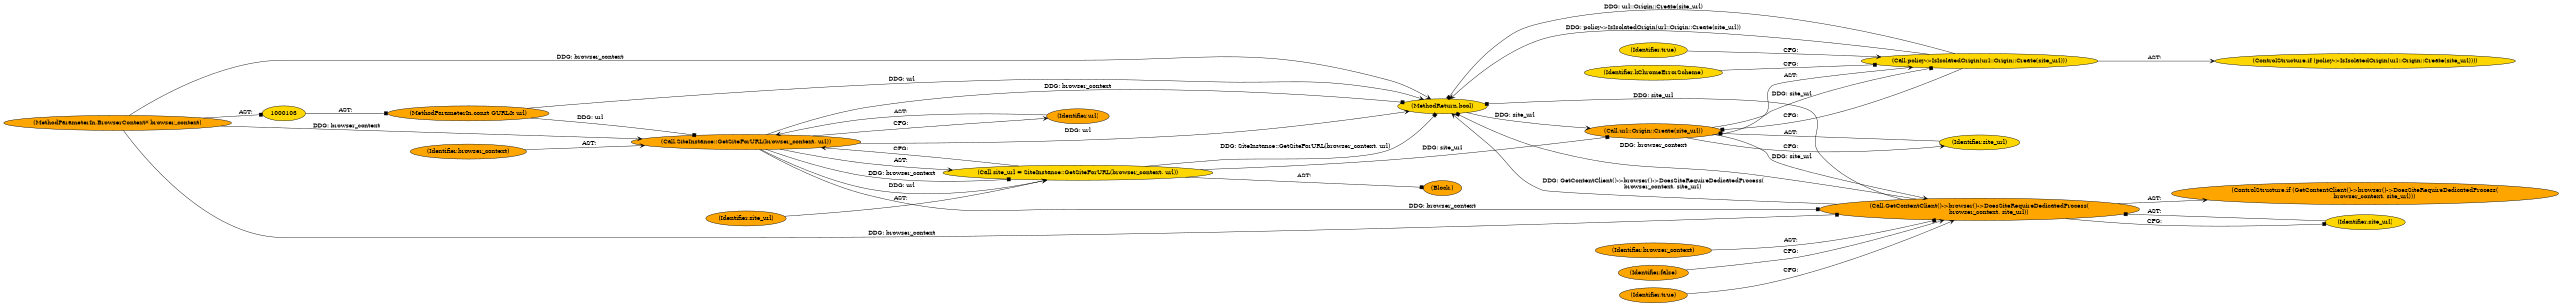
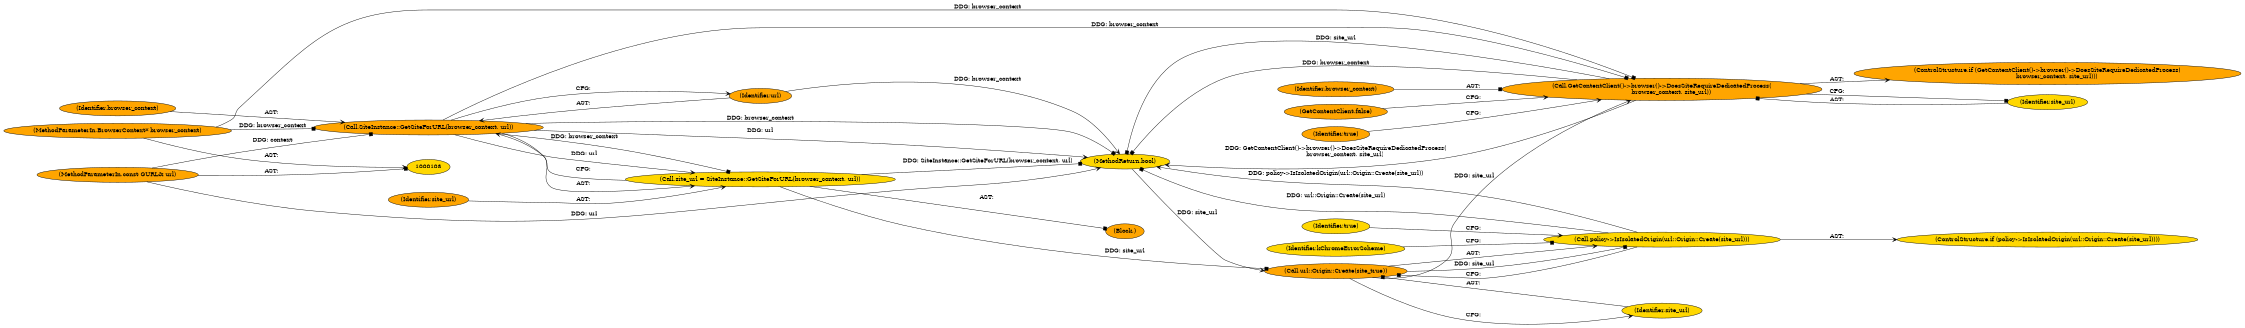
(775, 60) -> (960, 85)
(344, 113) -> (301, 175)
(231, 116) -> (272, 162)
(590, 118) -> (273, 140)
(1653, 131) -> (1336, 271)
(429, 132) -> (271, 129)
(1653, 273) -> (1336, 112)
